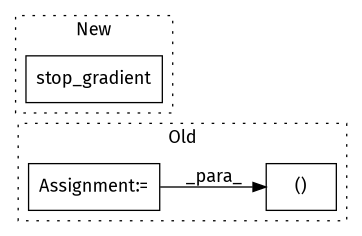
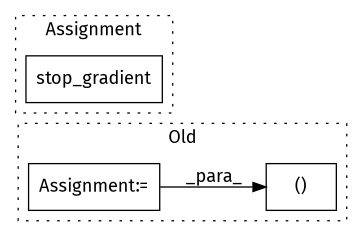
(94, 31) -> (94, 31)
